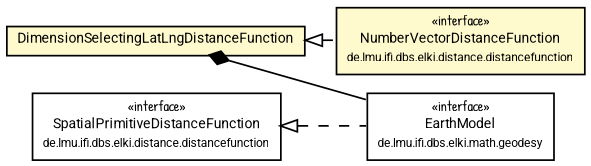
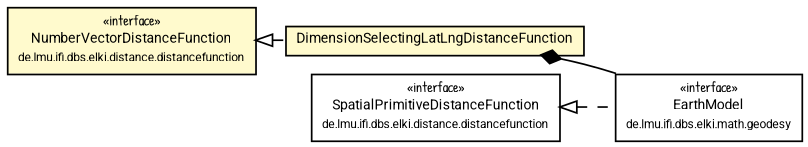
(329, 40) -> (279, 40)
